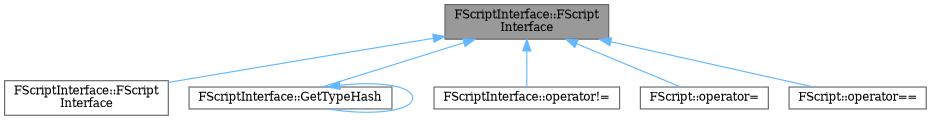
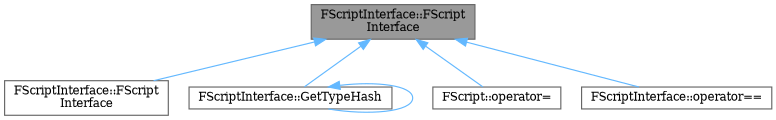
(527, 98) -> none
(858, 98) -> (677, 98)
